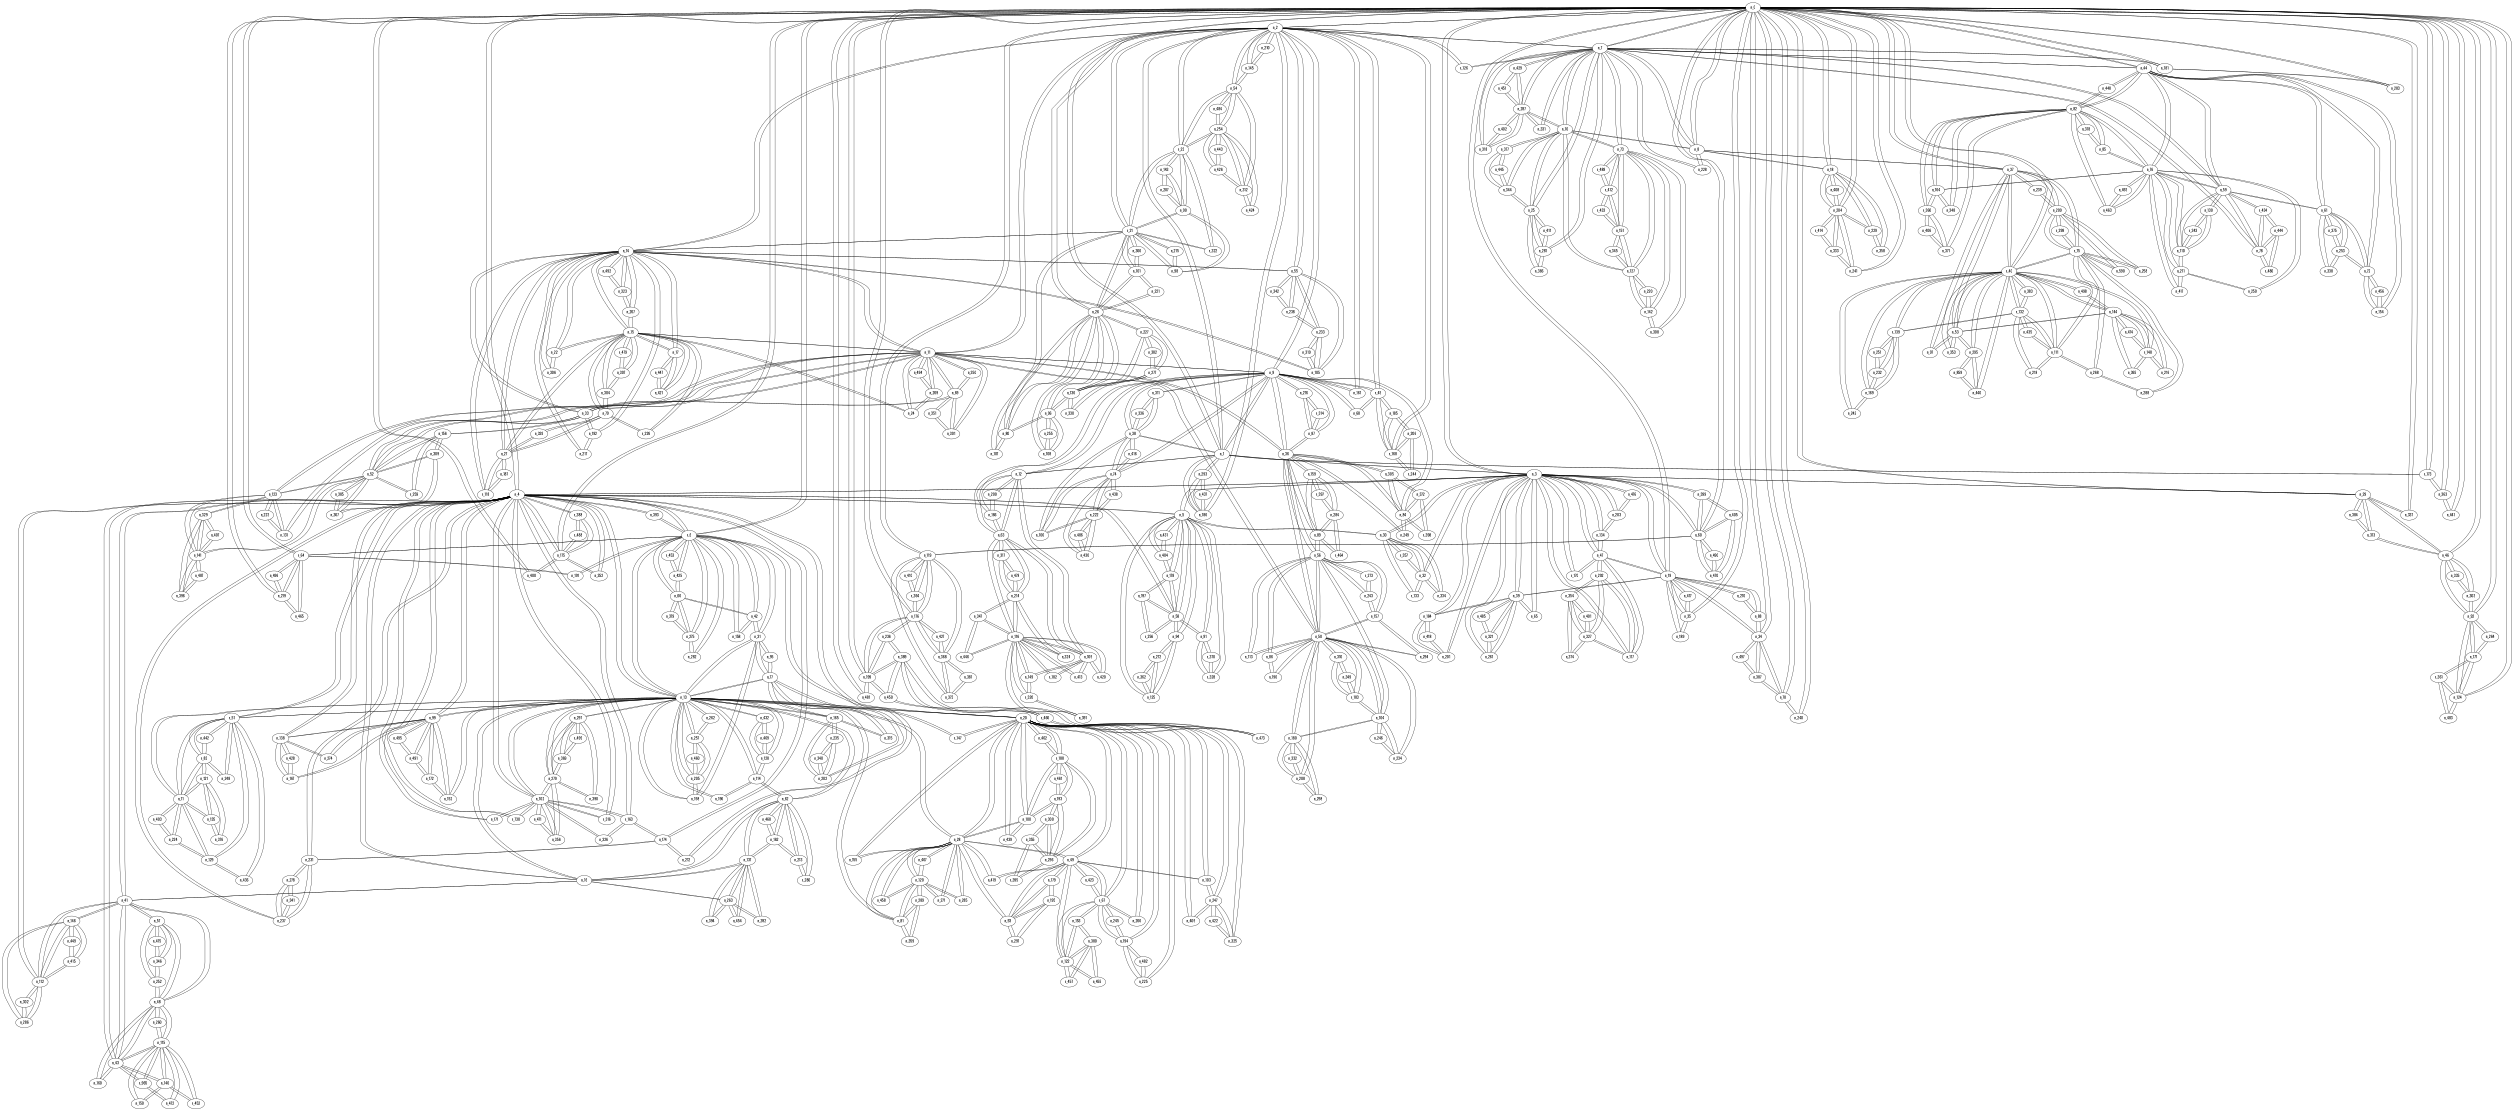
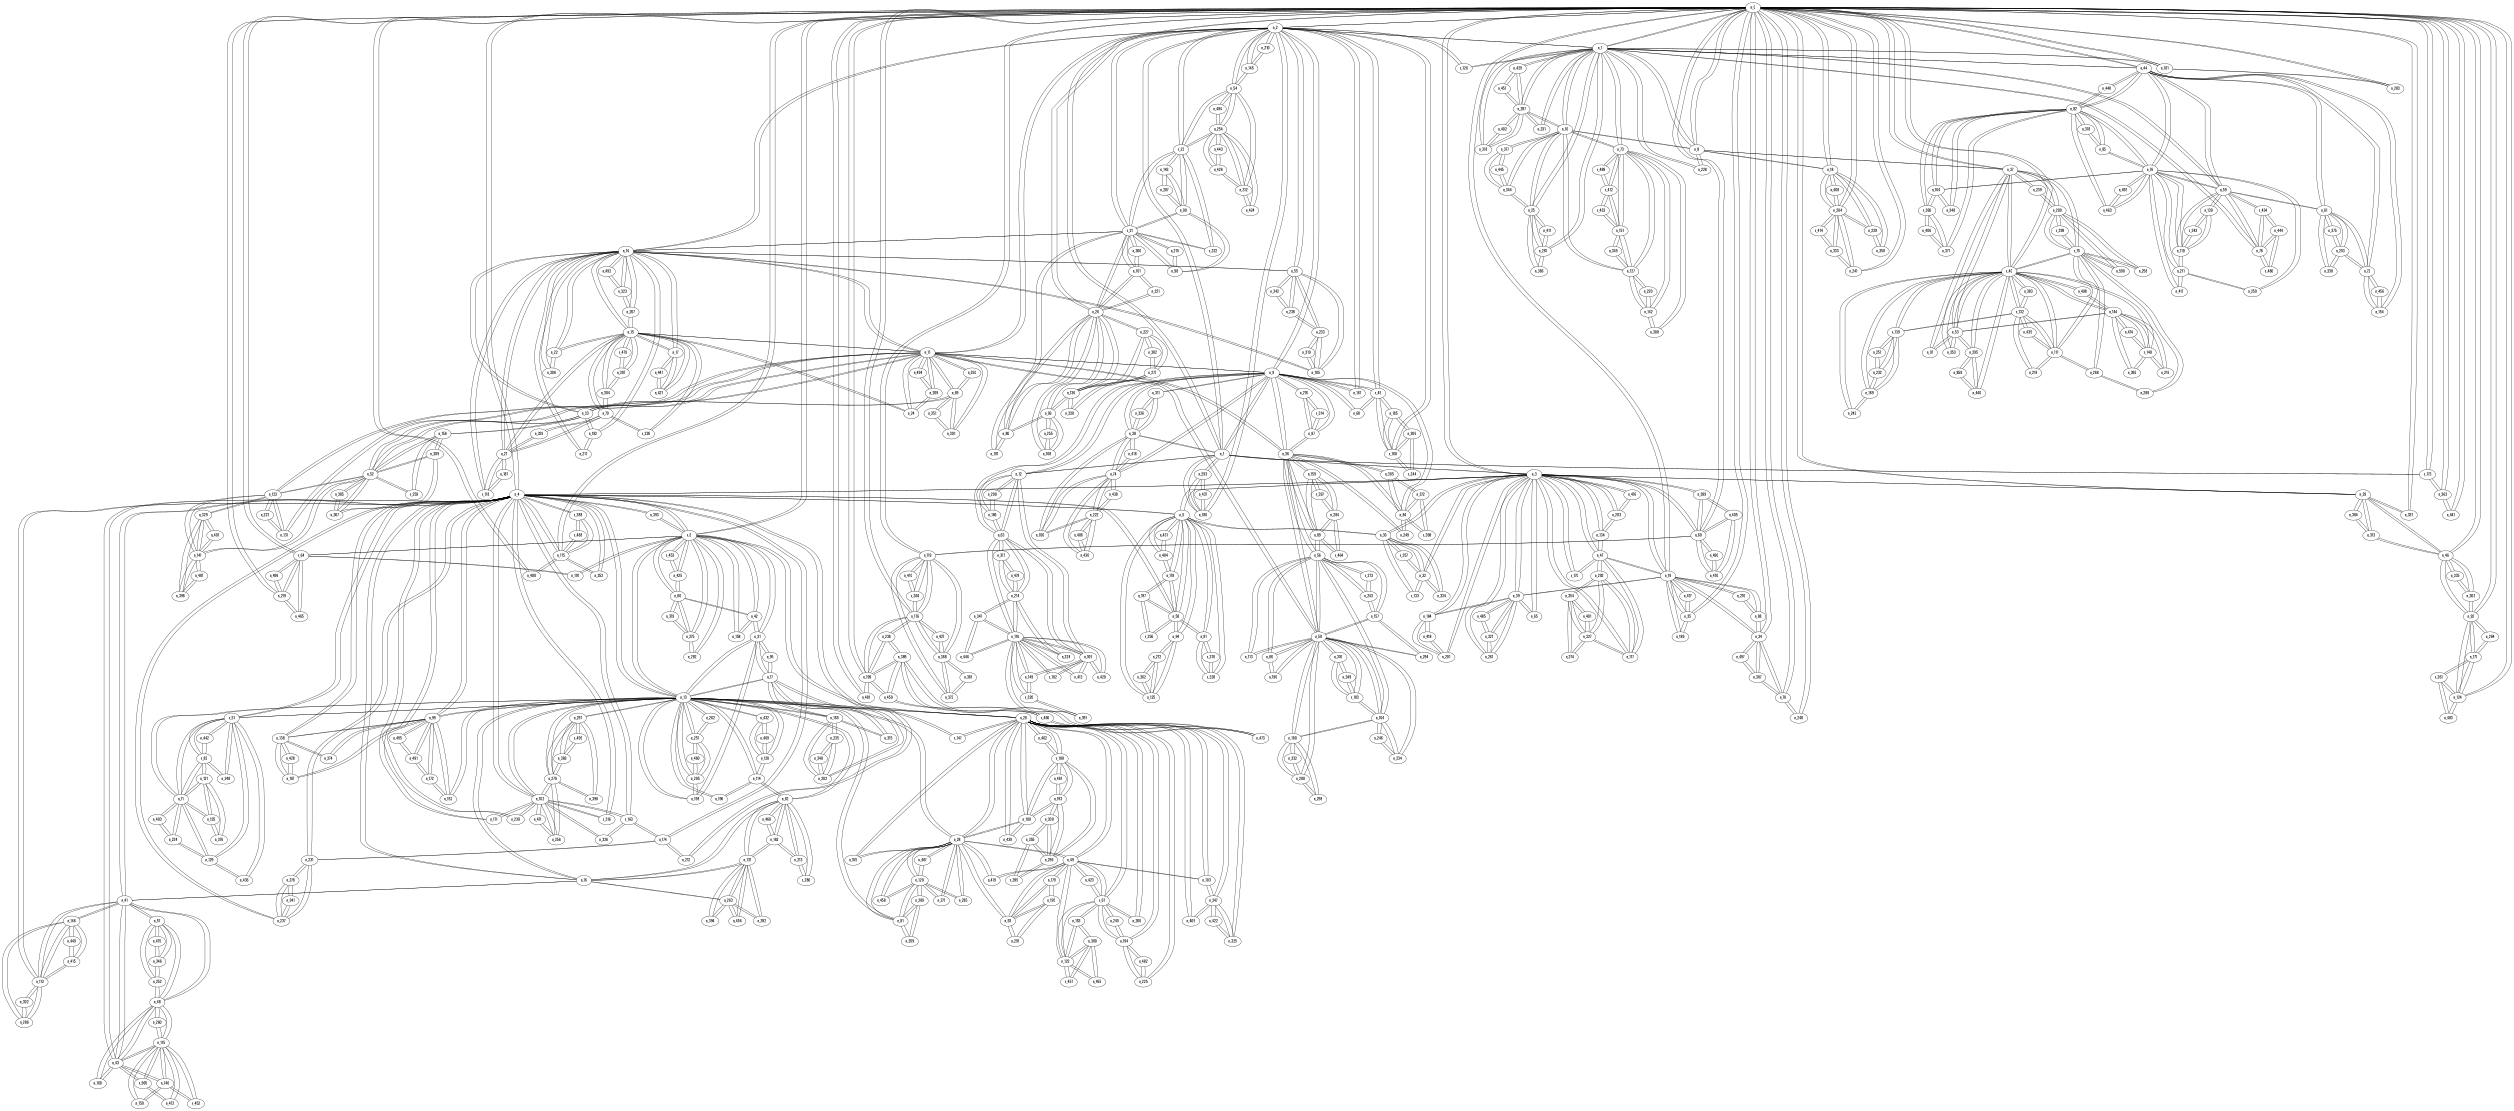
(516, 820) -> (516, 820)
